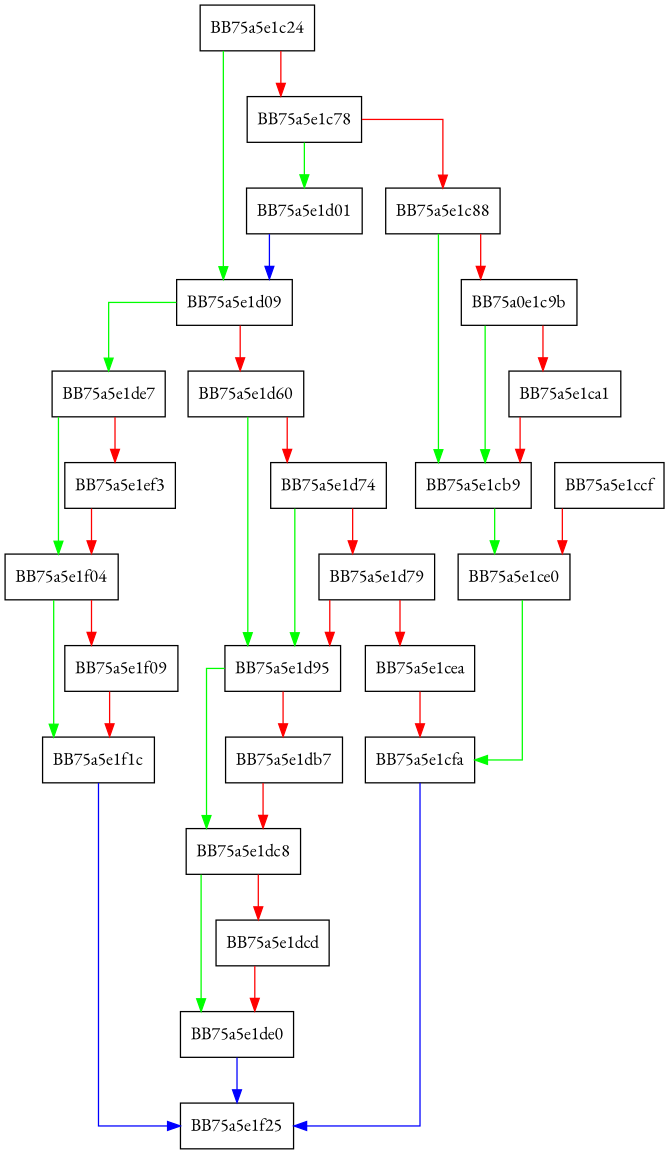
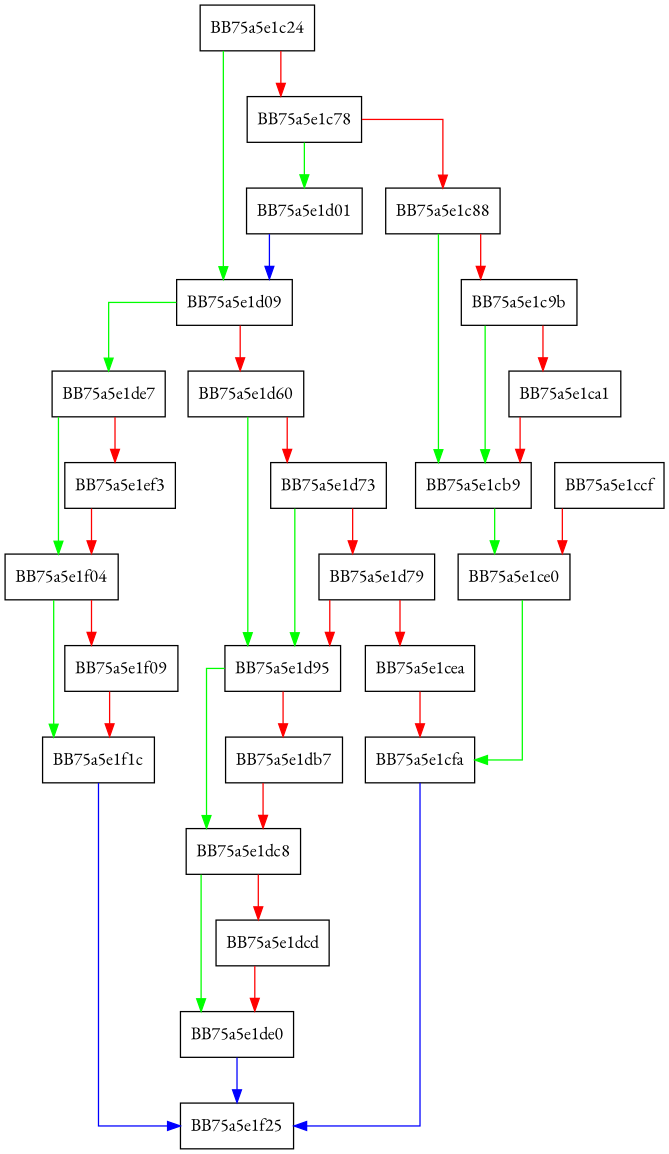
(519, 302) -> (519, 302)
(329, 485) -> (329, 485)
